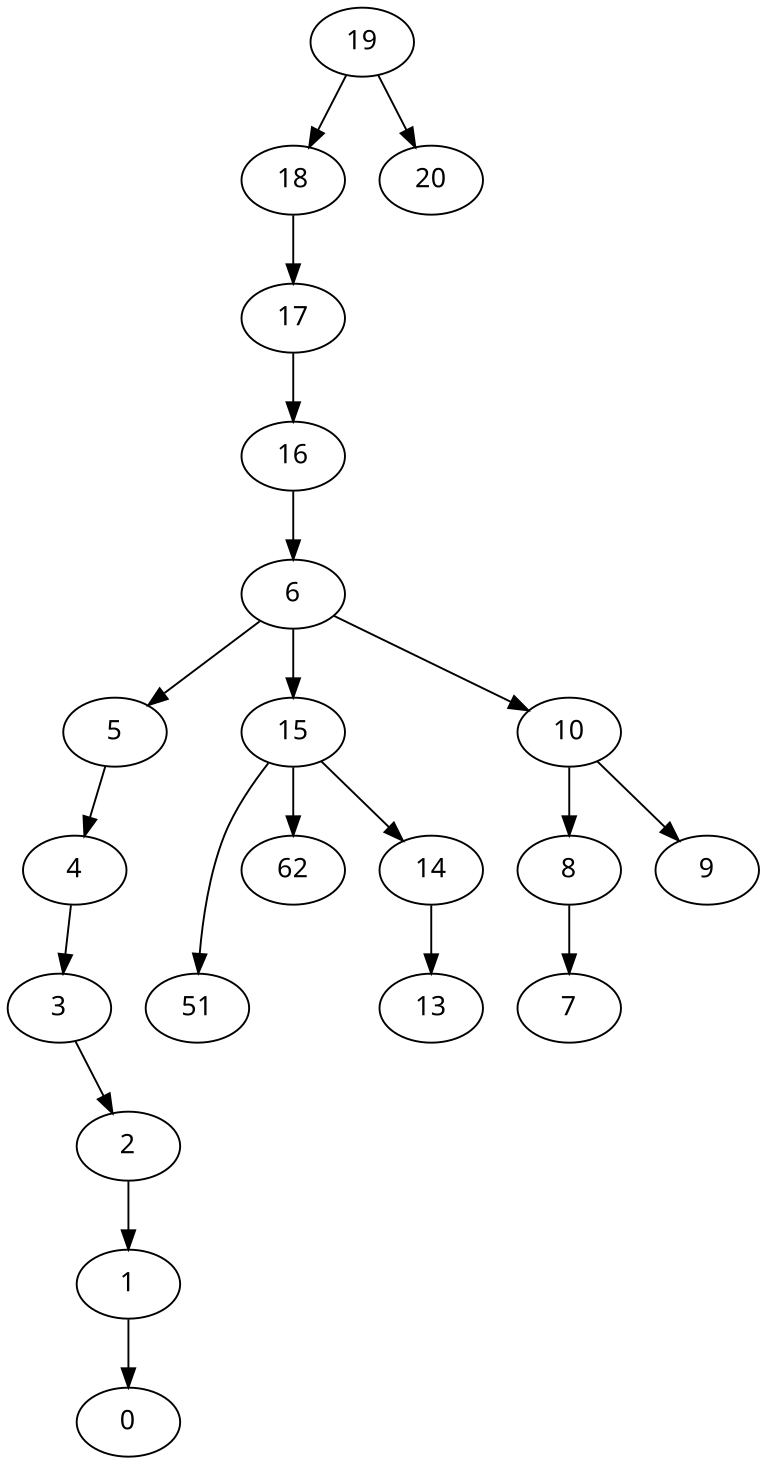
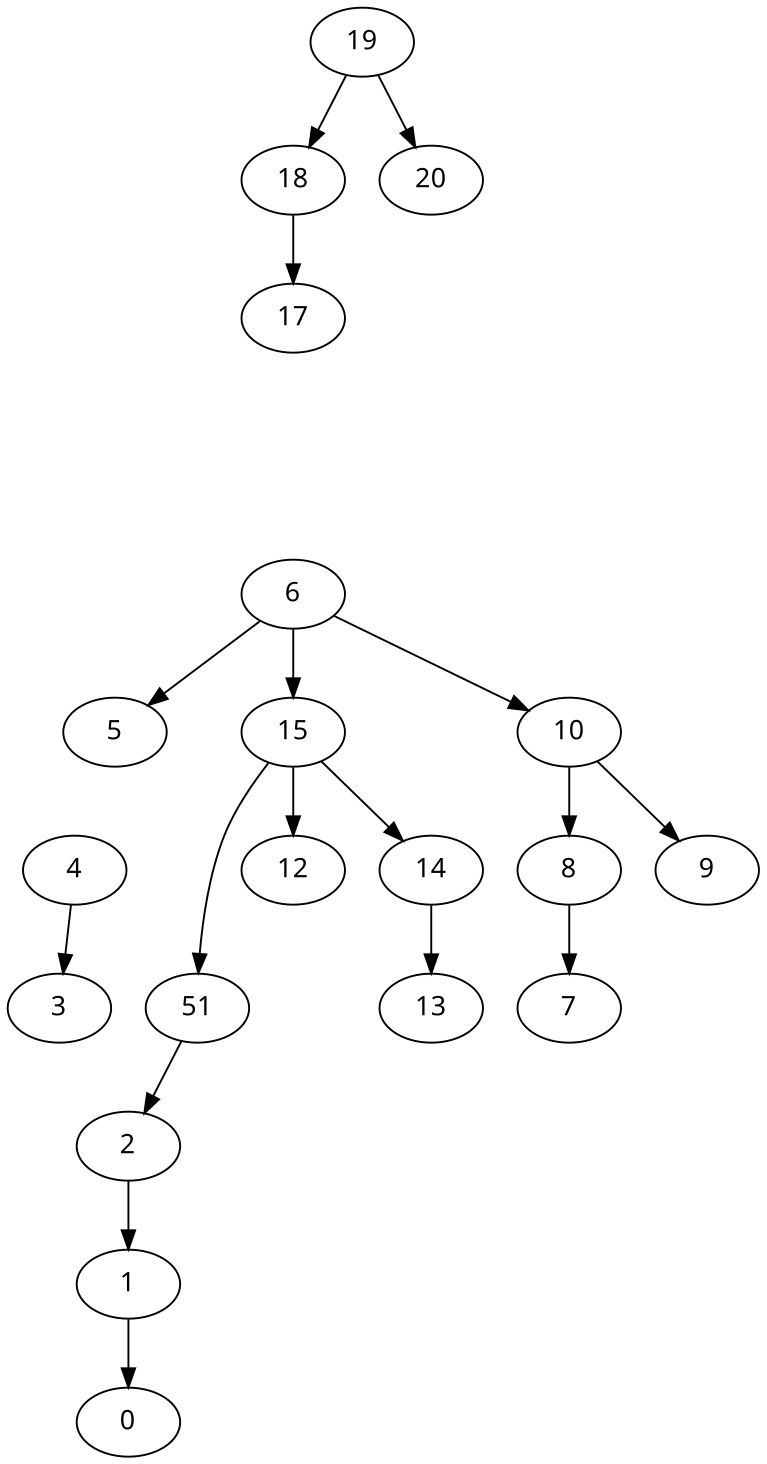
(293, 456) -> none
(98, 792) -> none
(293, 870) -> (293, 870)
(89, 1069) -> (167, 1069)
